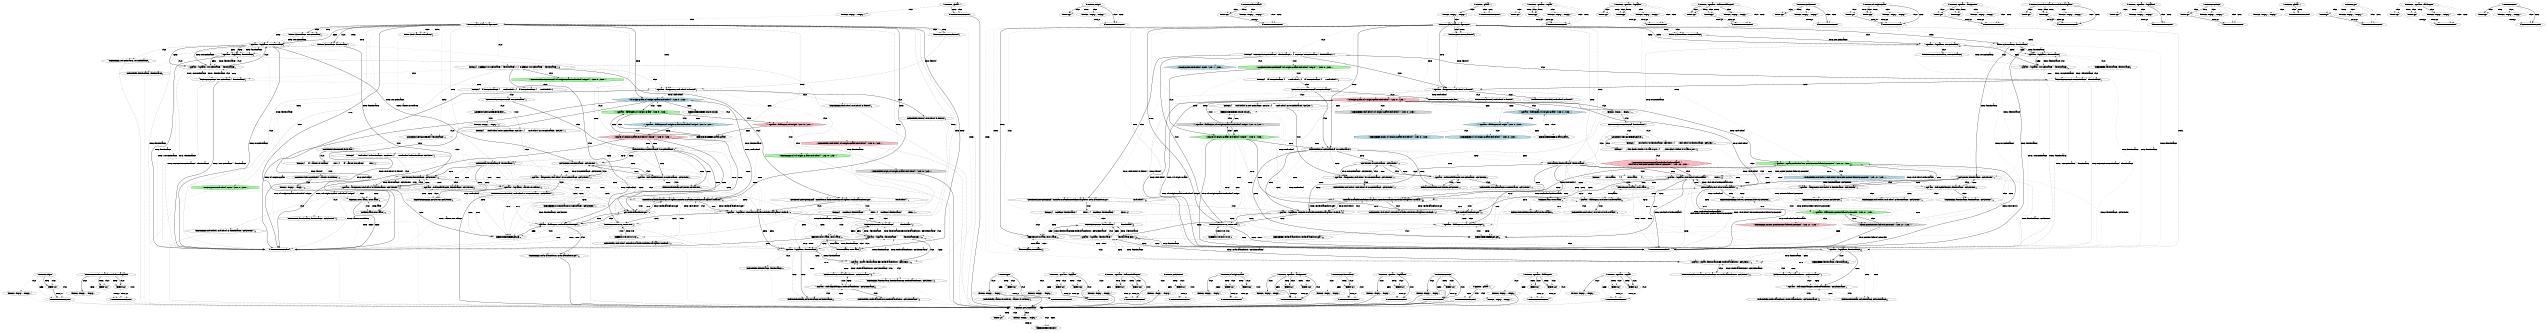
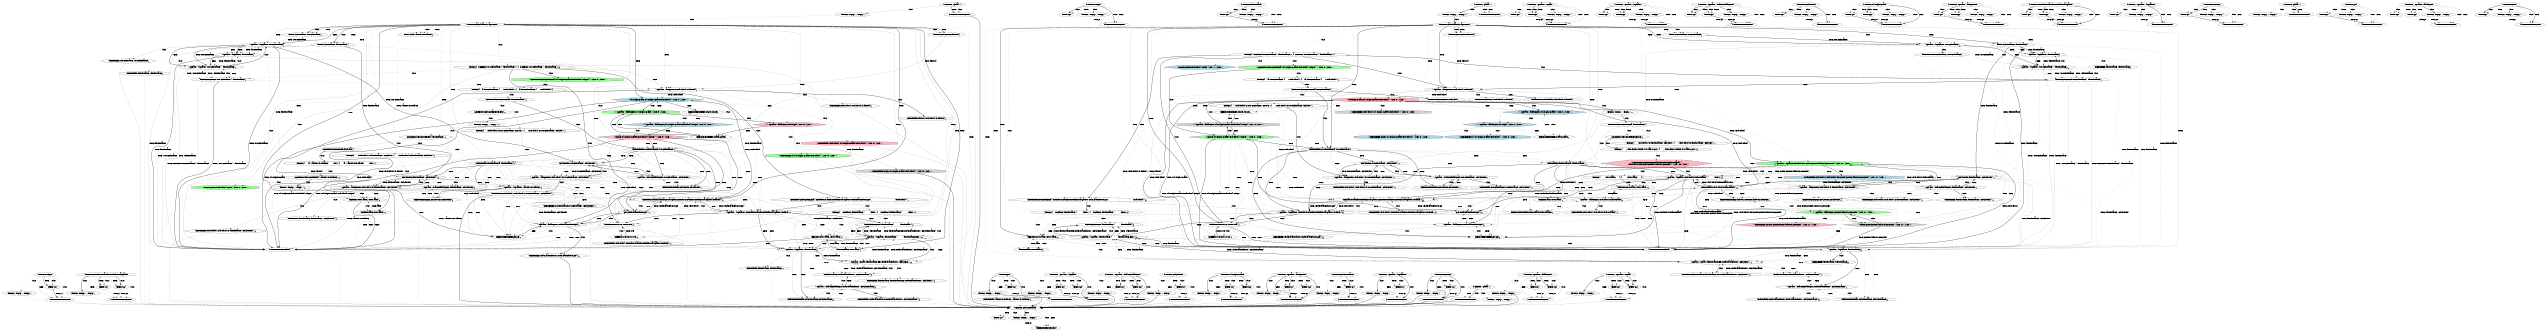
(411, 182) -> (272, 182)
